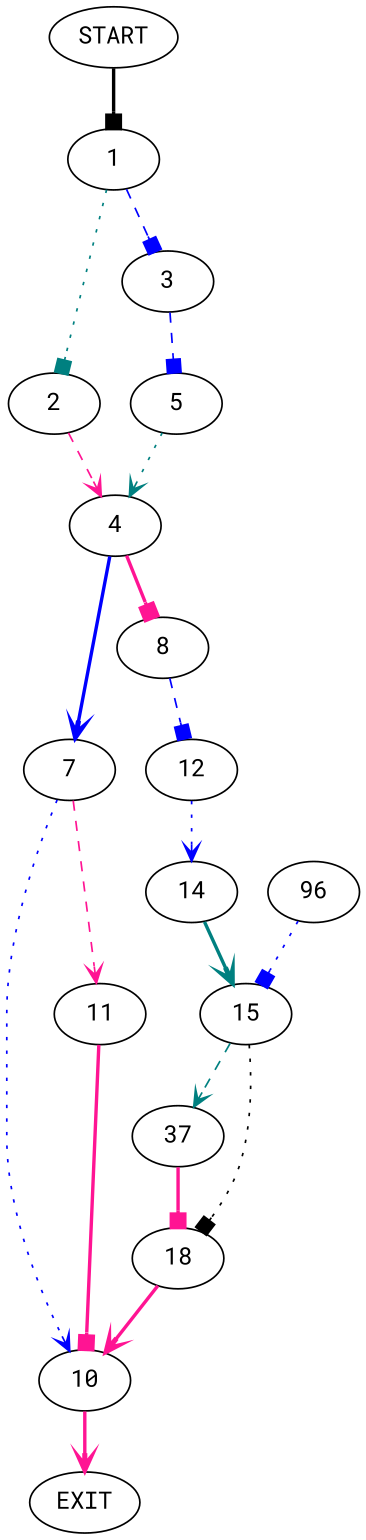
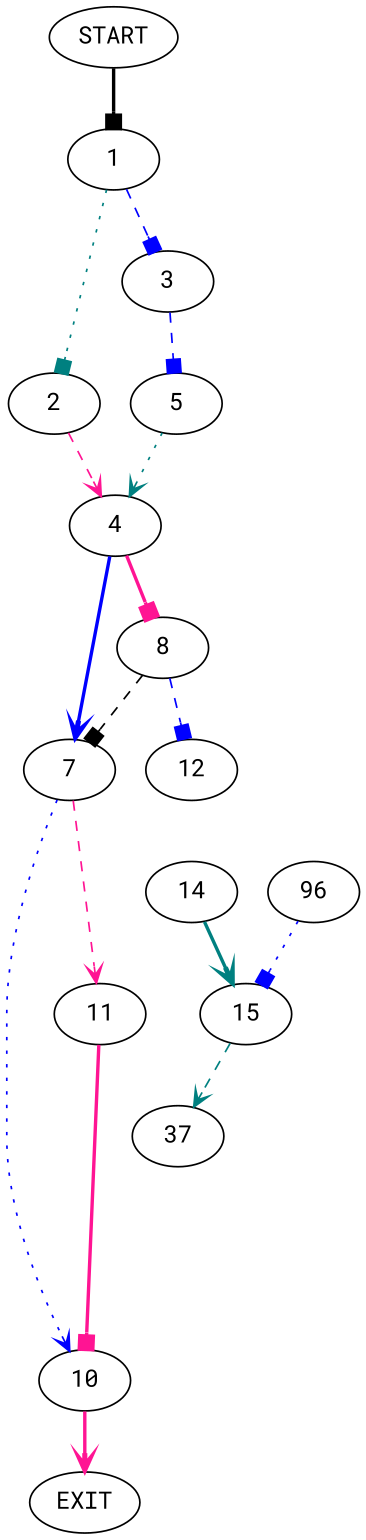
none -> (121, 702)
(192, 823) -> none
(178, 1258) -> none
